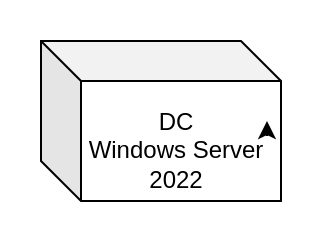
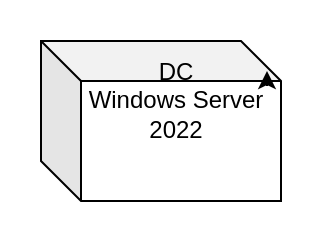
(177, 151) -> (177, 101)
